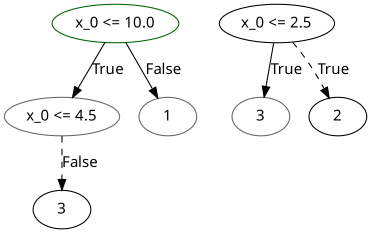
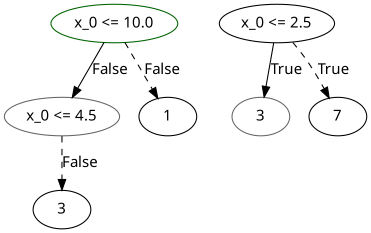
(139, 66) -> (139, 66)
(108, 70) -> (110, 70)
(168, 117) -> (168, 117)
(338, 117) -> (338, 117)
